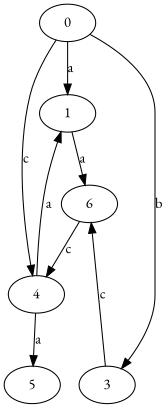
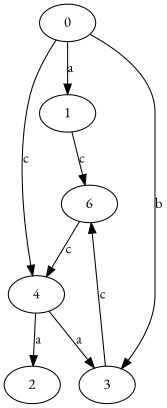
(83, 159) -> (83, 159)
(42, 208) -> (68, 335)
(32, 385) -> (32, 385)
